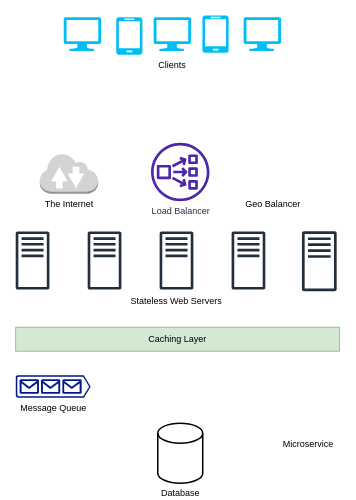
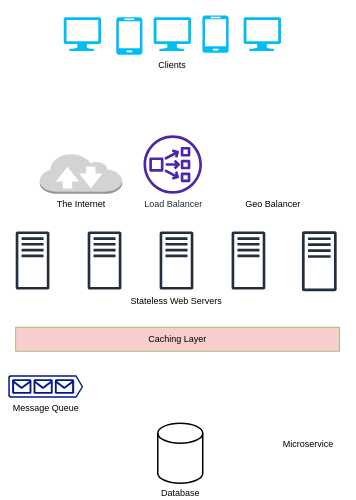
(180, 172) -> (173, 165)
(69, 174) -> (81, 174)
(177, 339) -> (177, 339)
(53, 387) -> (45, 387)
